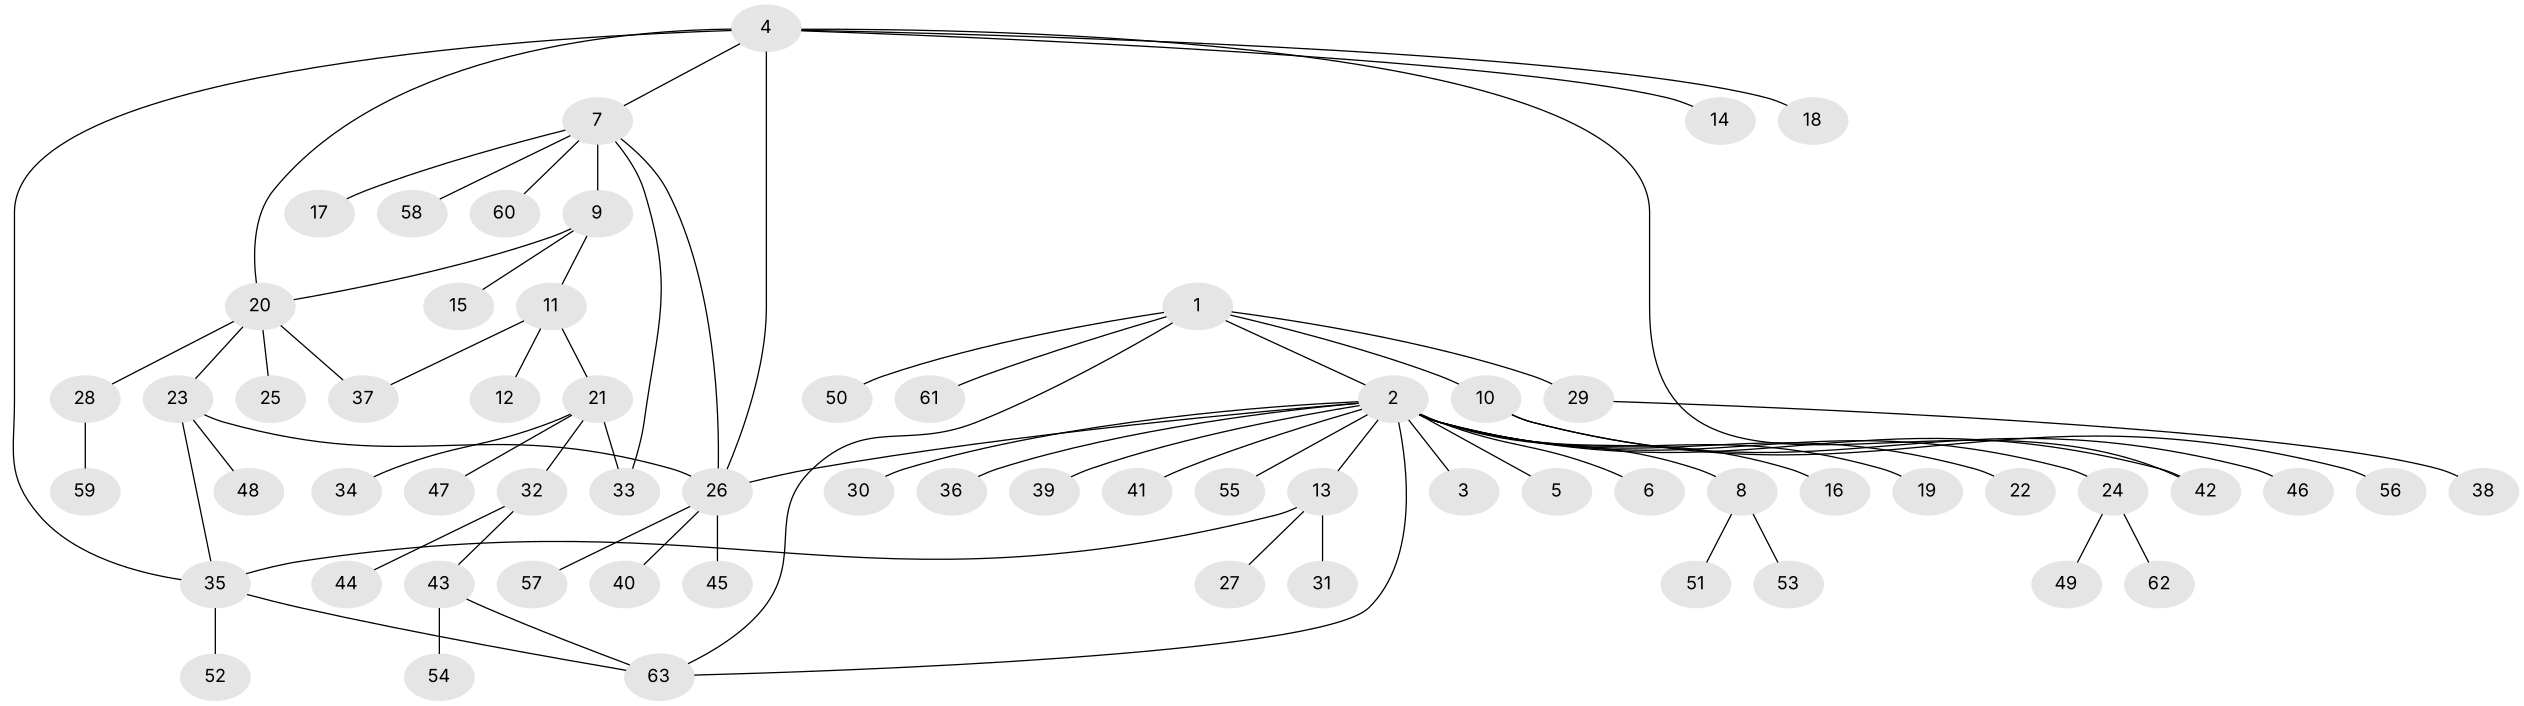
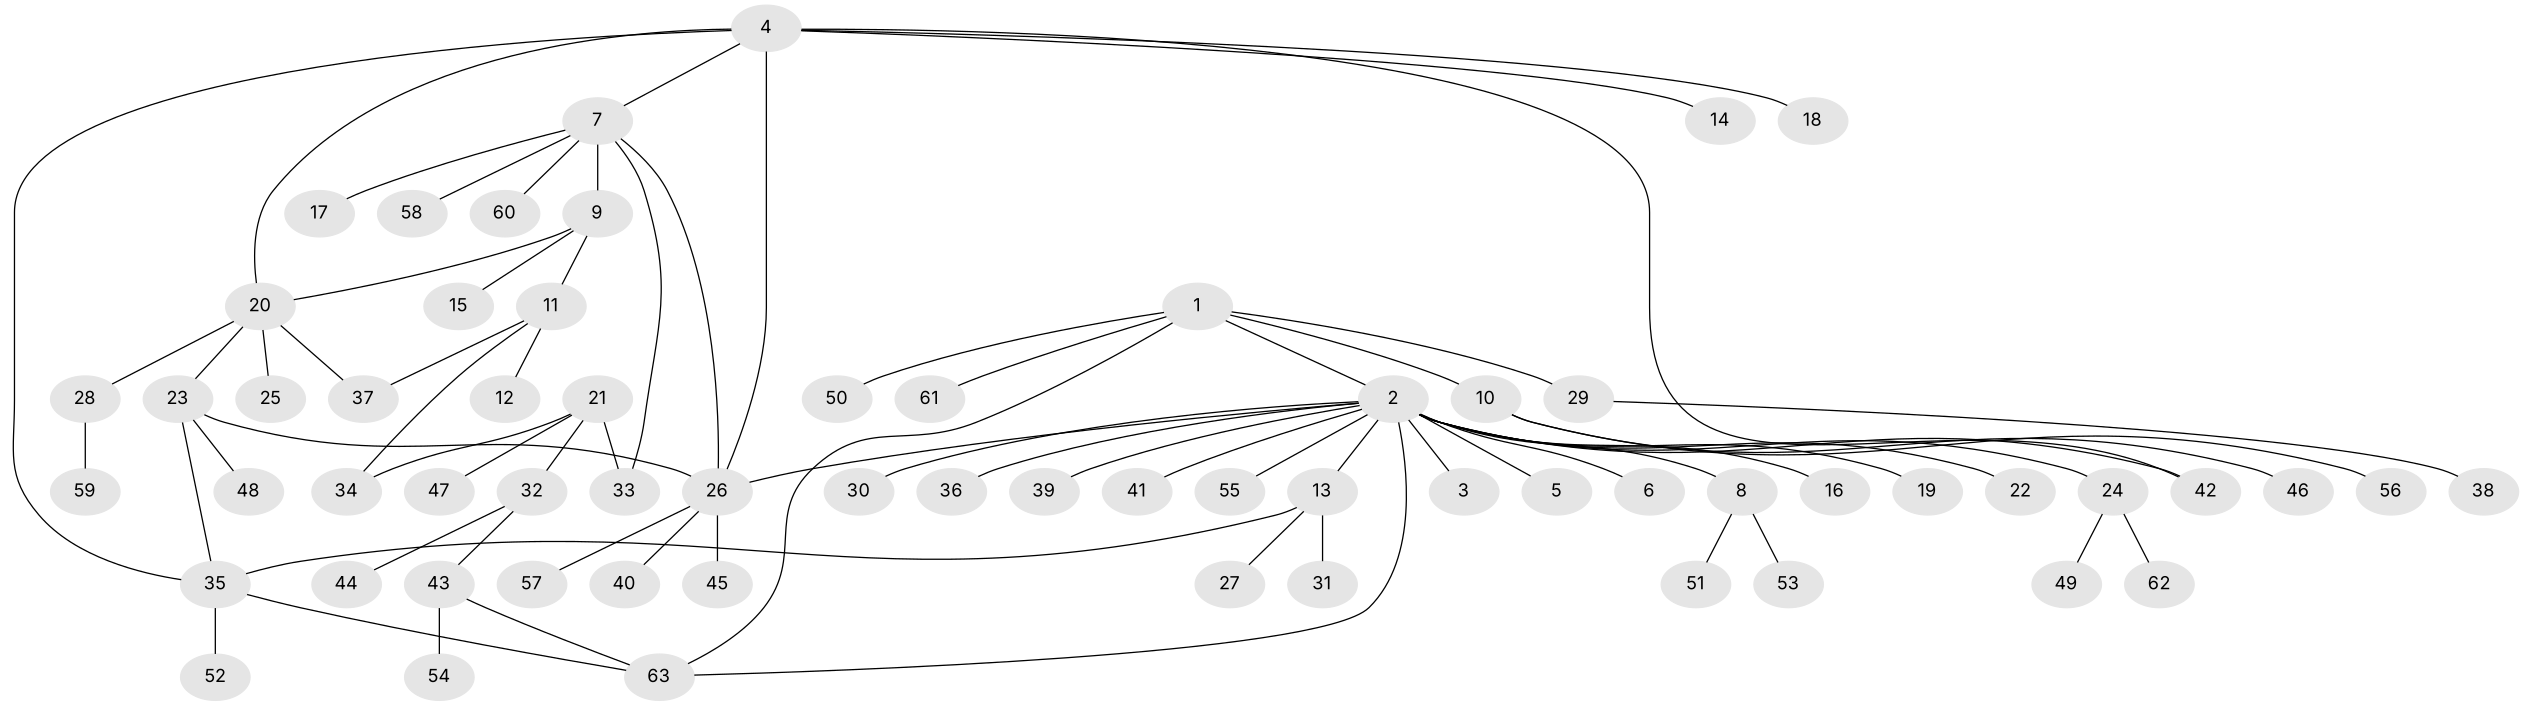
(575, 353) -> (441, 392)
